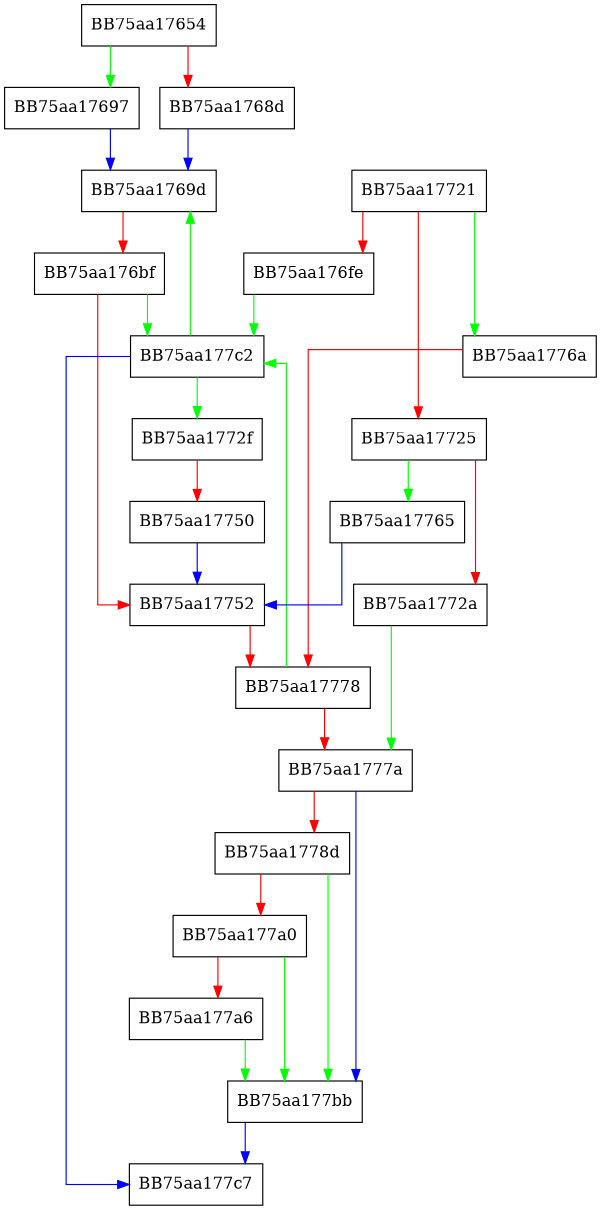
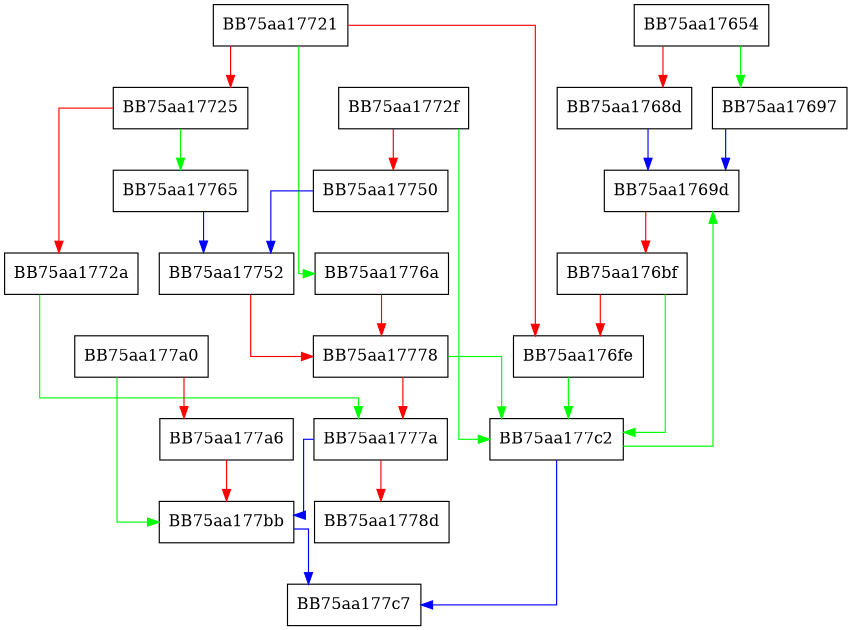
(197, 392) -> (459, 294)
(98, 460) -> (600, 309)
(261, 889) -> none
(328, 972) -> none
(245, 1054) -> (227, 475)
